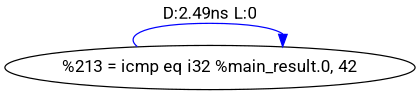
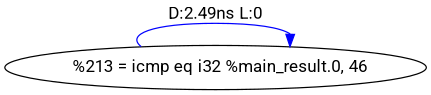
(210, 68) -> (216, 68)
